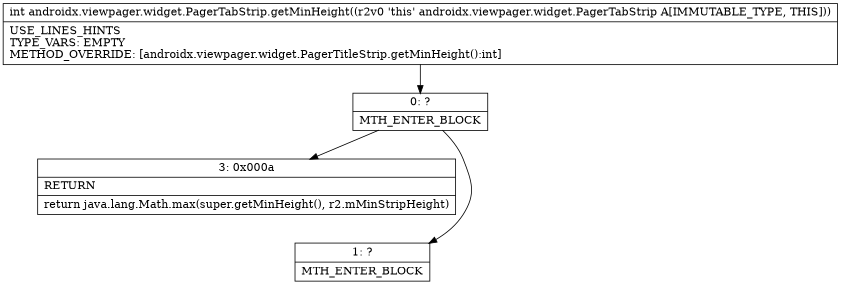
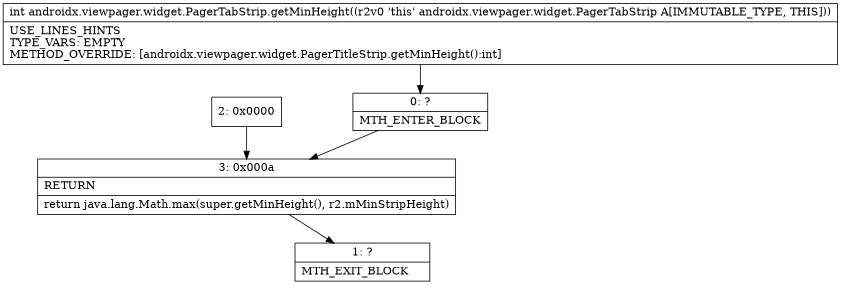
none -> (247, 112)
(471, 188) -> (308, 226)
(362, 271) -> (355, 271)
